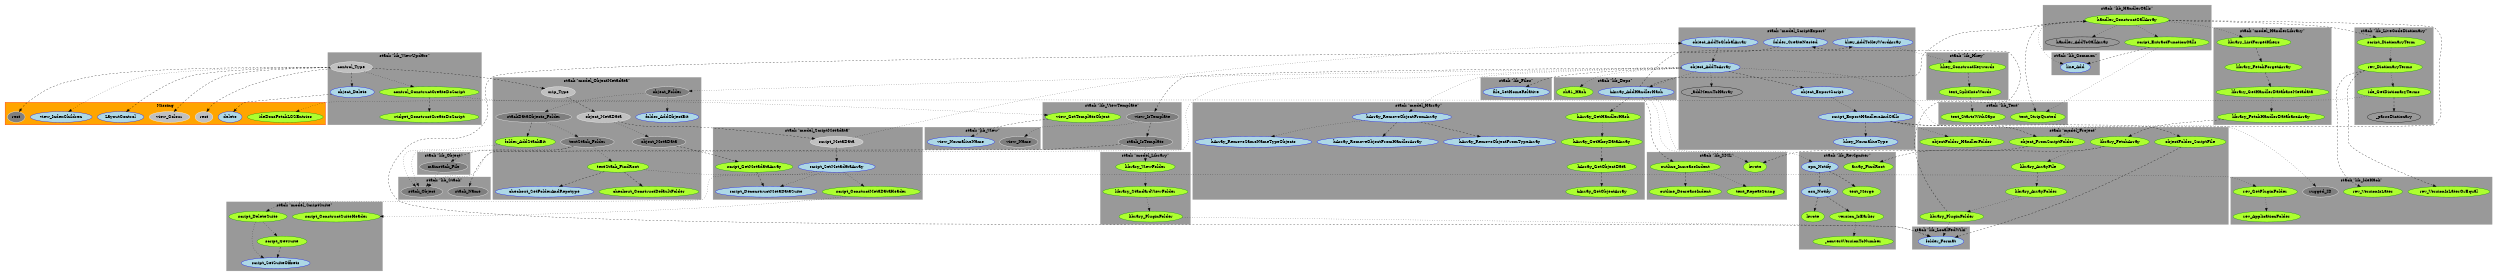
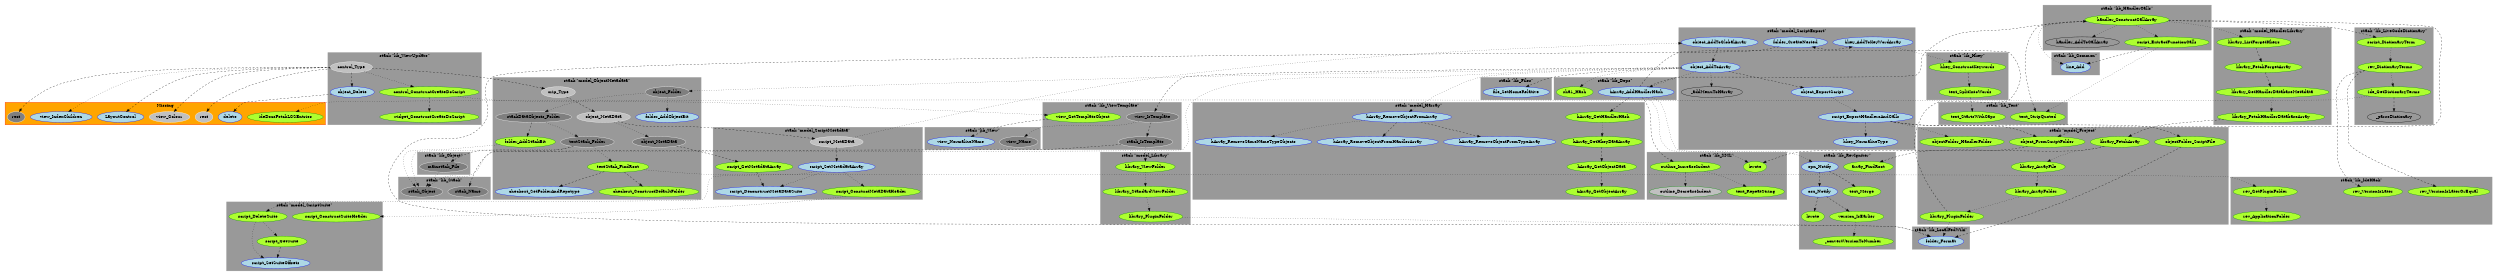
(1685, 192) -> (1685, 192)
(2321, 192) -> none
